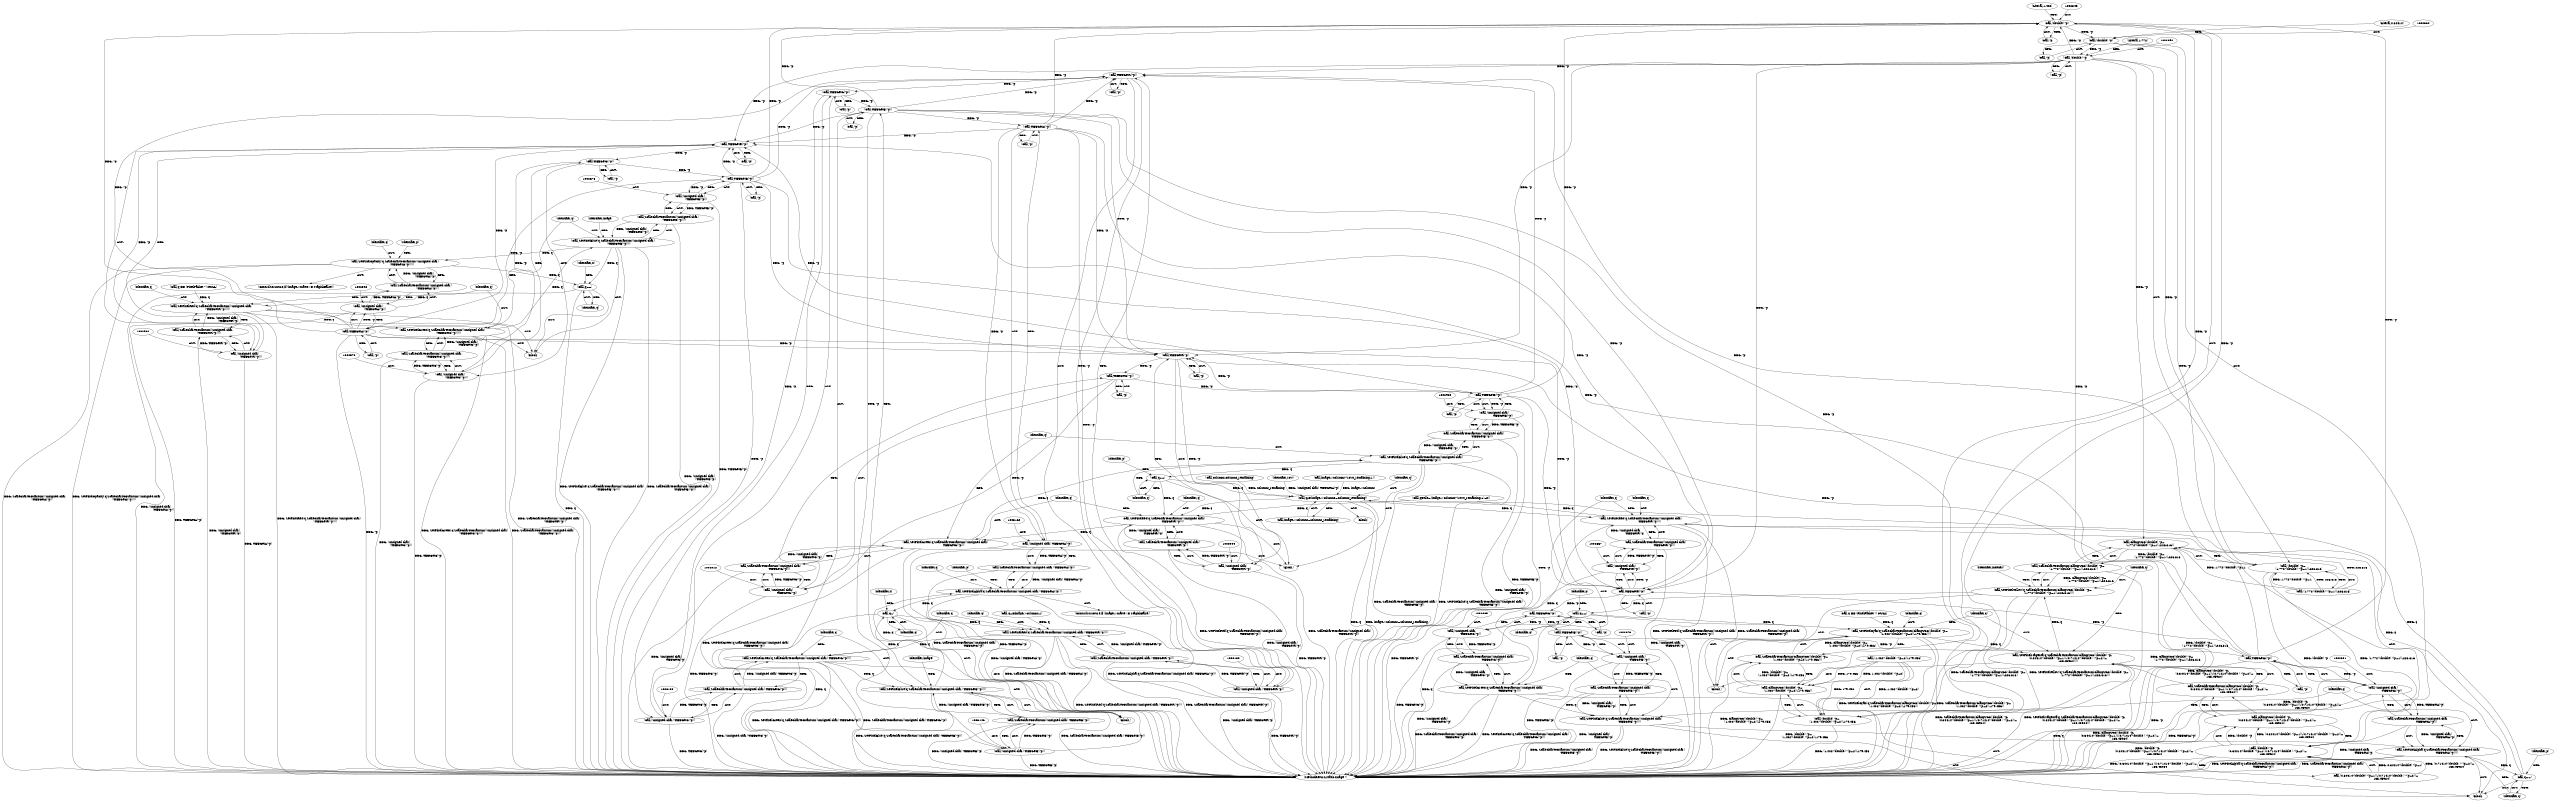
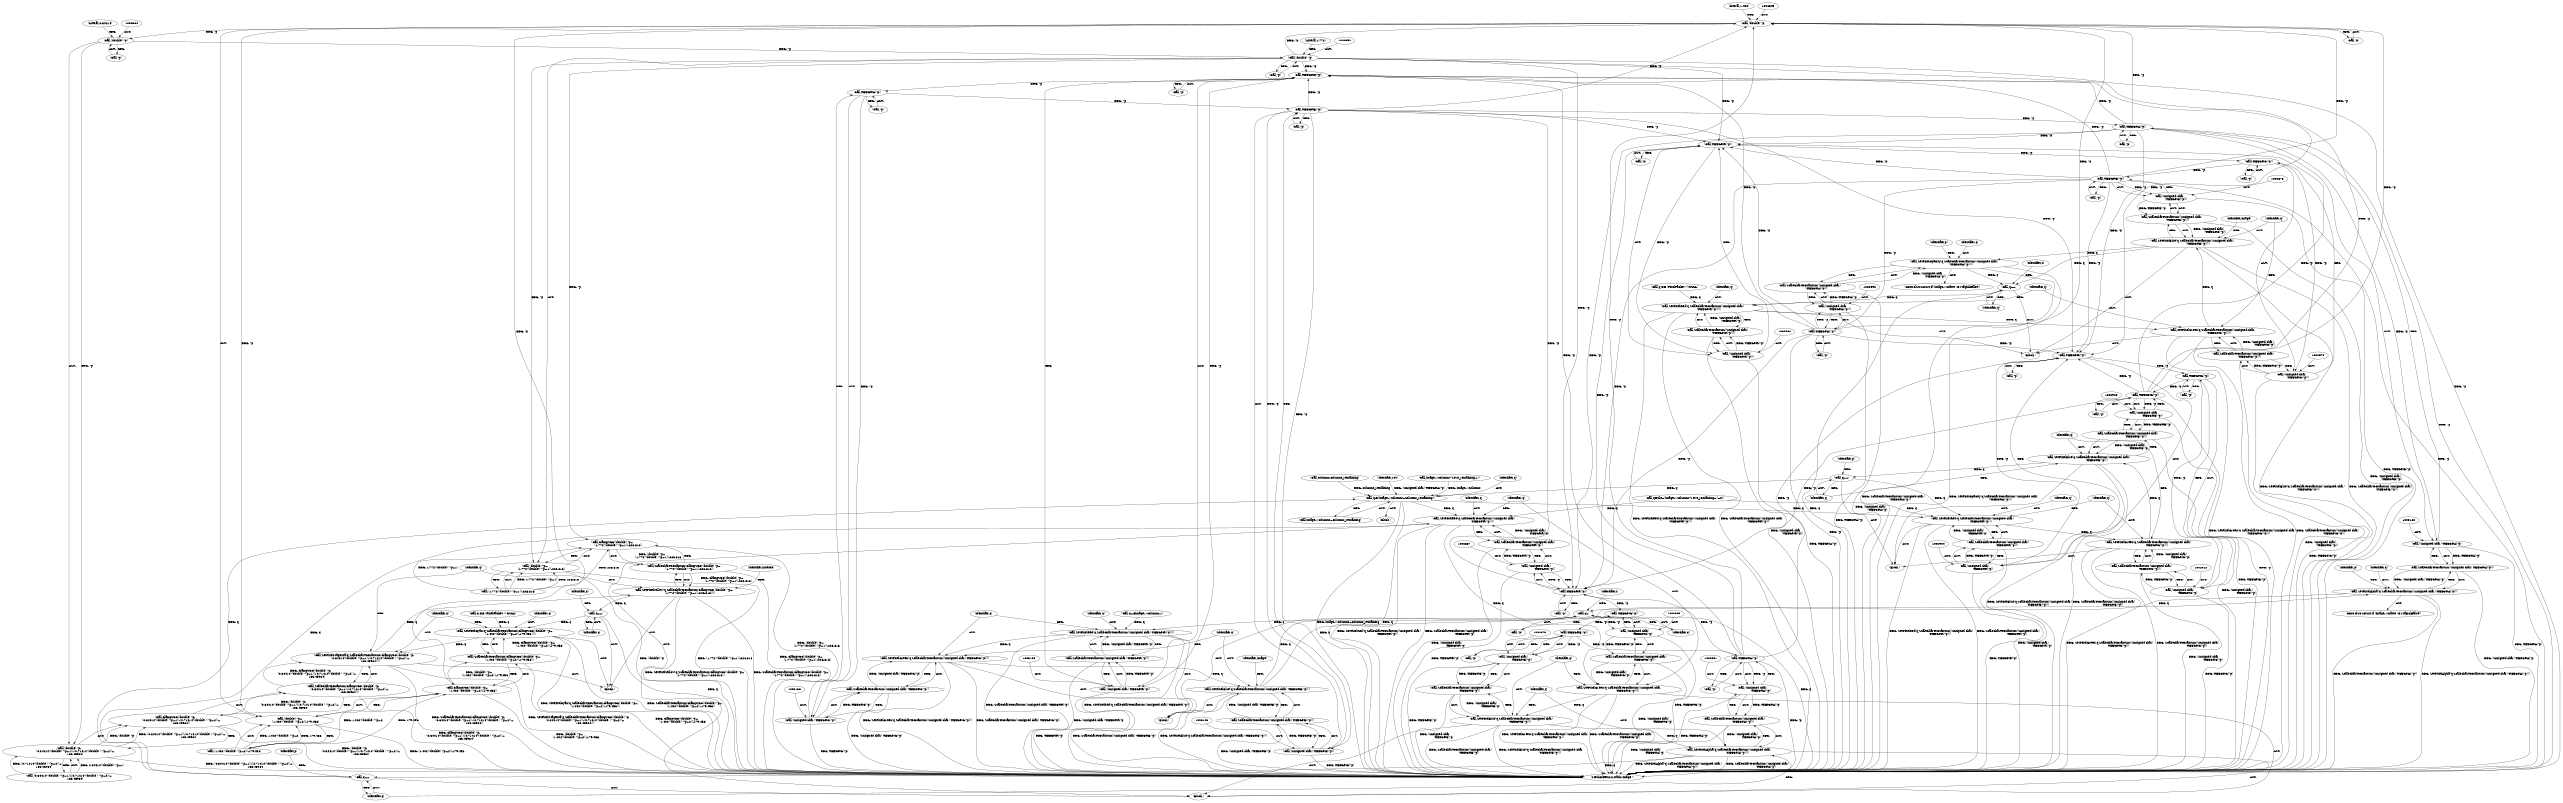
(669, 208) -> (2174, 208)
none -> (322, 742)
